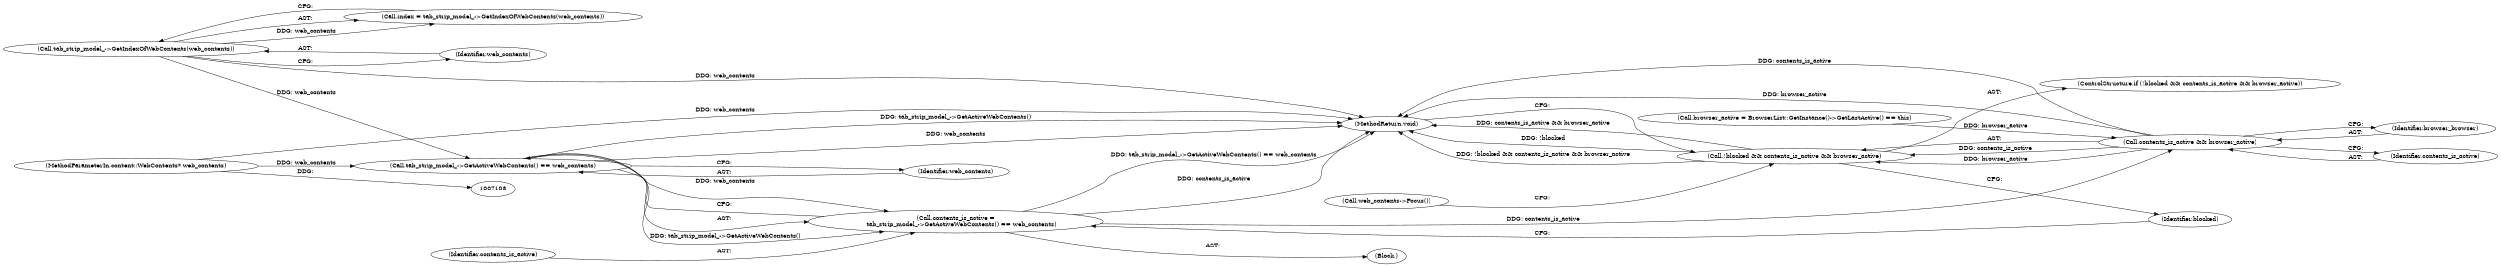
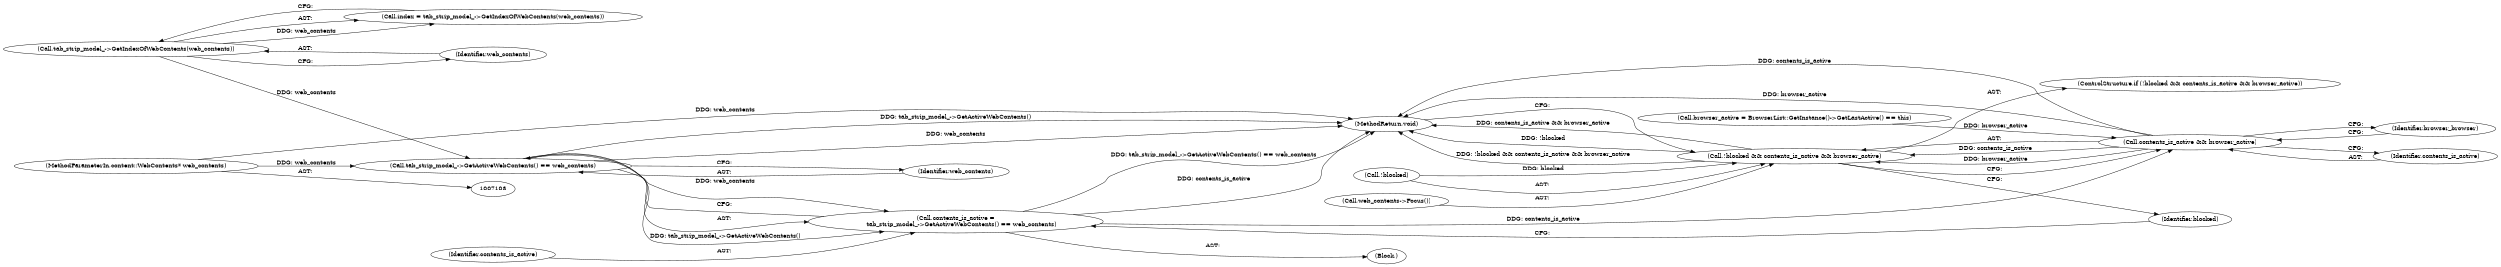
(771, 79) -> none
(2357, 132) -> (2357, 132)
(306, 172) -> (306, 172)
none -> (1998, 174)
none -> (1387, 175)
(1543, 198) -> (1543, 198)
